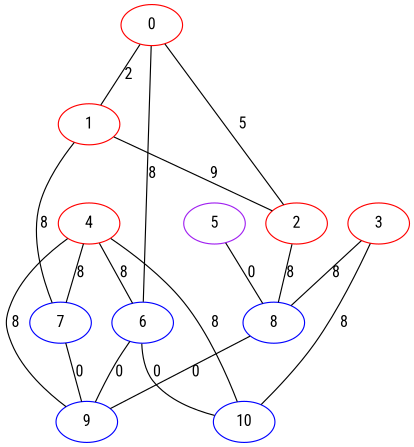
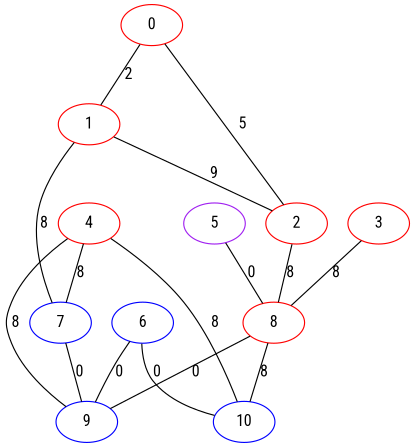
(147, 174) -> none
(116, 273) -> none
(274, 323) -> (274, 323)
(324, 330) -> (259, 372)
